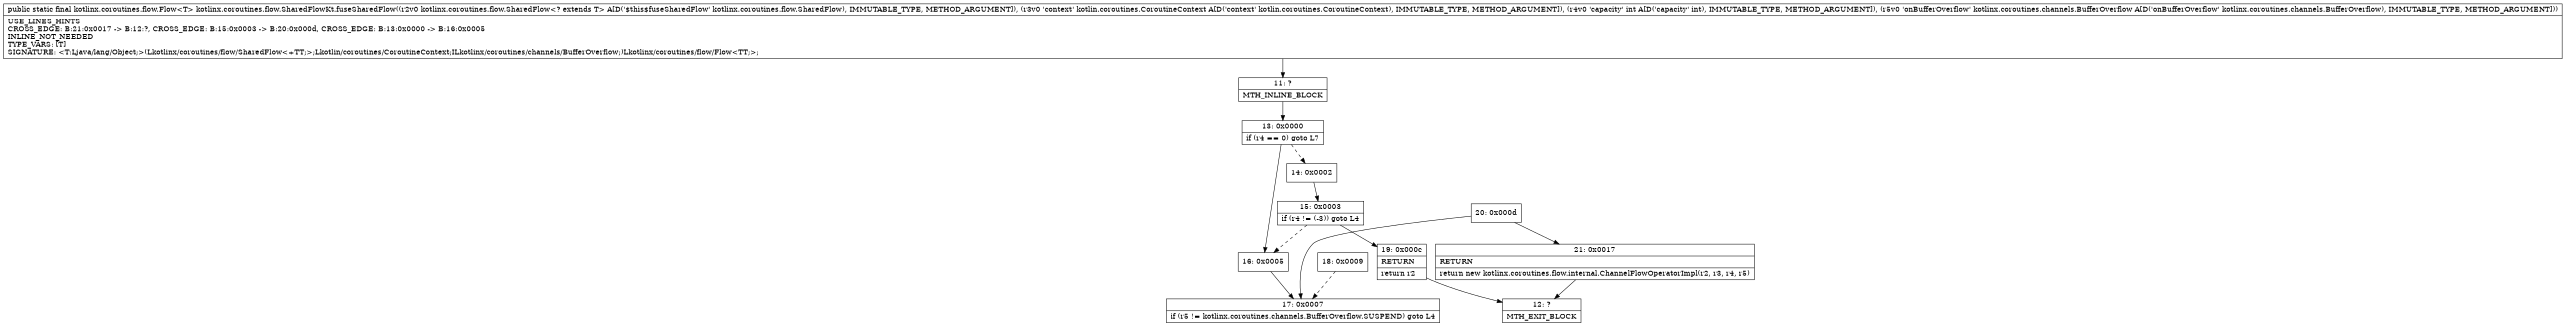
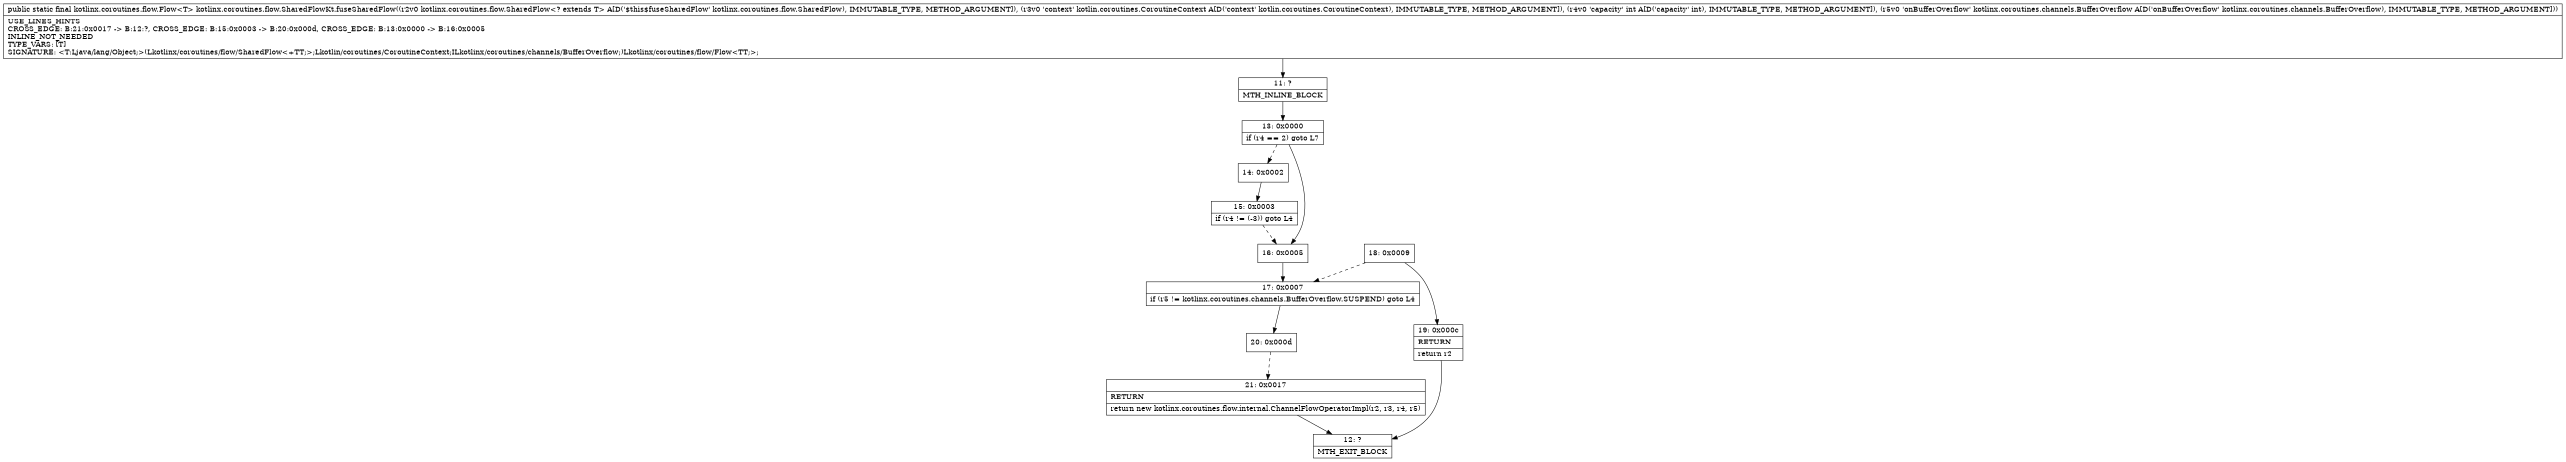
(1283, 138) -> (1283, 138)
(1365, 230) -> (1277, 317)
(1535, 232) -> (1269, 363)
(1356, 235) -> (1428, 287)
